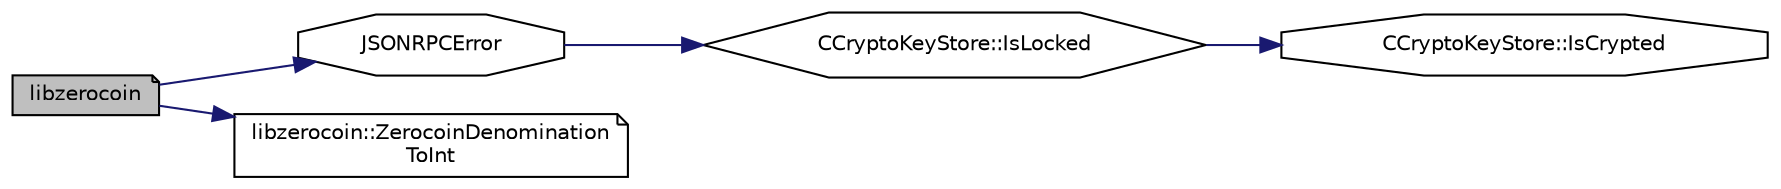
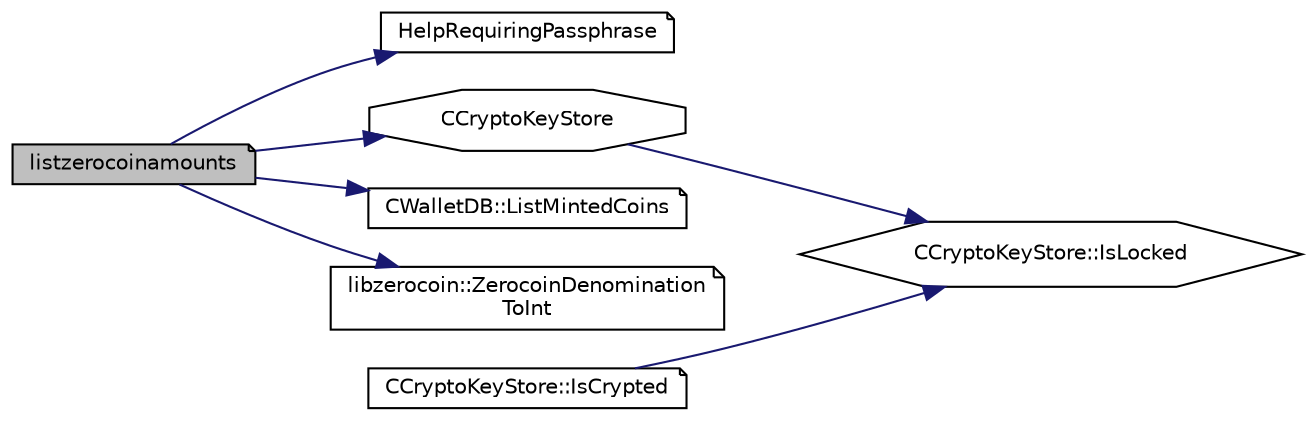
none -> (527, 32)
(431, 45) -> (527, 120)
(1233, 45) -> (780, 334)
(1525, 45) -> (527, 388)
(86, 95) -> (134, 164)
none -> (527, 208)
